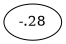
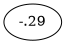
(33, 22) -> (33, 22)
